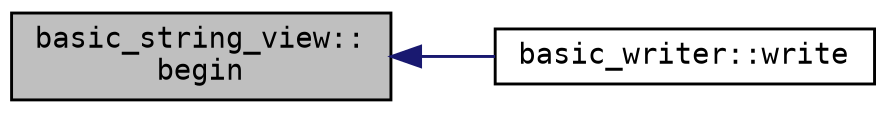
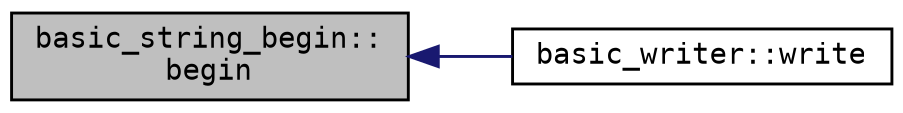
(201, 56) -> (210, 56)
